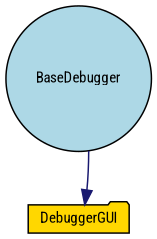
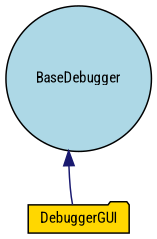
(88, 170) -> (70, 185)
